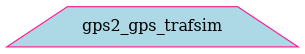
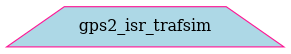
(152, 27) -> (145, 27)
